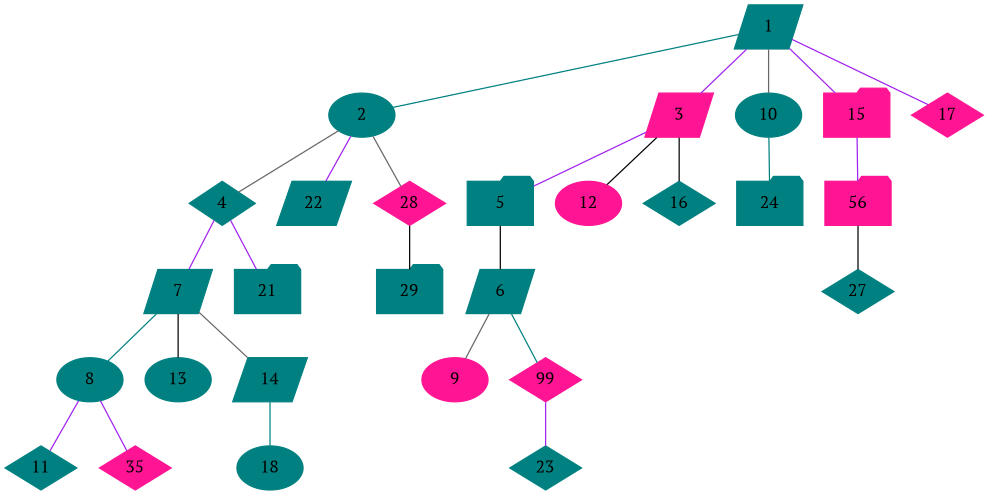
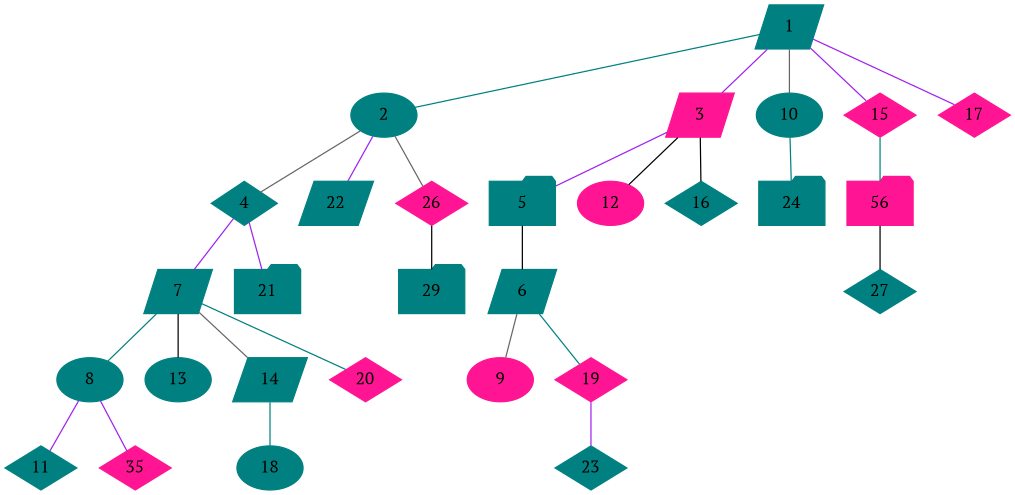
(857, 115) -> (880, 115)
(857, 159) -> (880, 159)
(410, 203) -> (432, 203)
none -> (366, 380)
(546, 380) -> (591, 380)
